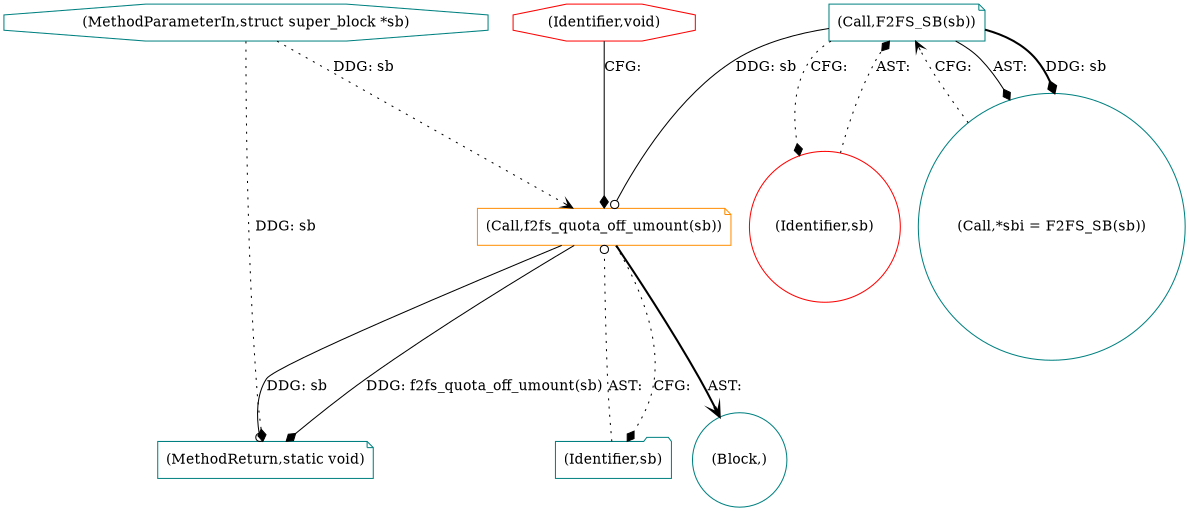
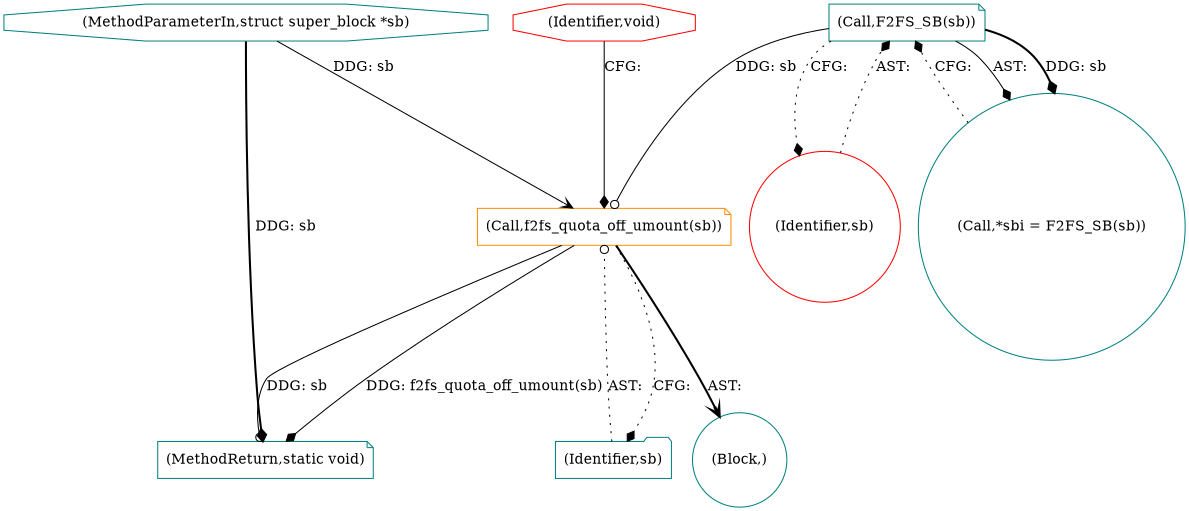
(944, 88) -> (944, 88)
(420, 122) -> (420, 122)
(249, 235) -> (249, 235)
